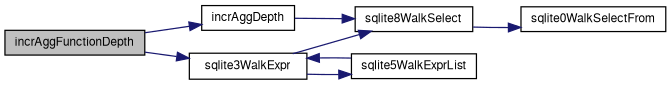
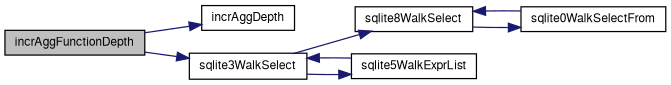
(318, 18) -> (503, 11)
(248, 66) -> (248, 66)
